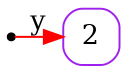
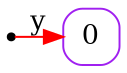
(91, 37) -> (91, 37)
